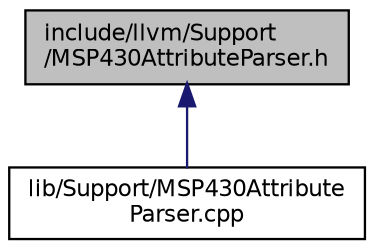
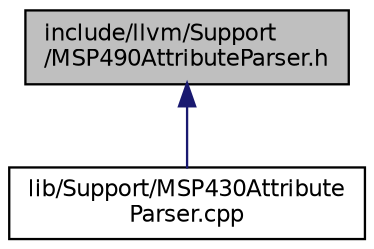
(187, 47) -> (187, 47)
